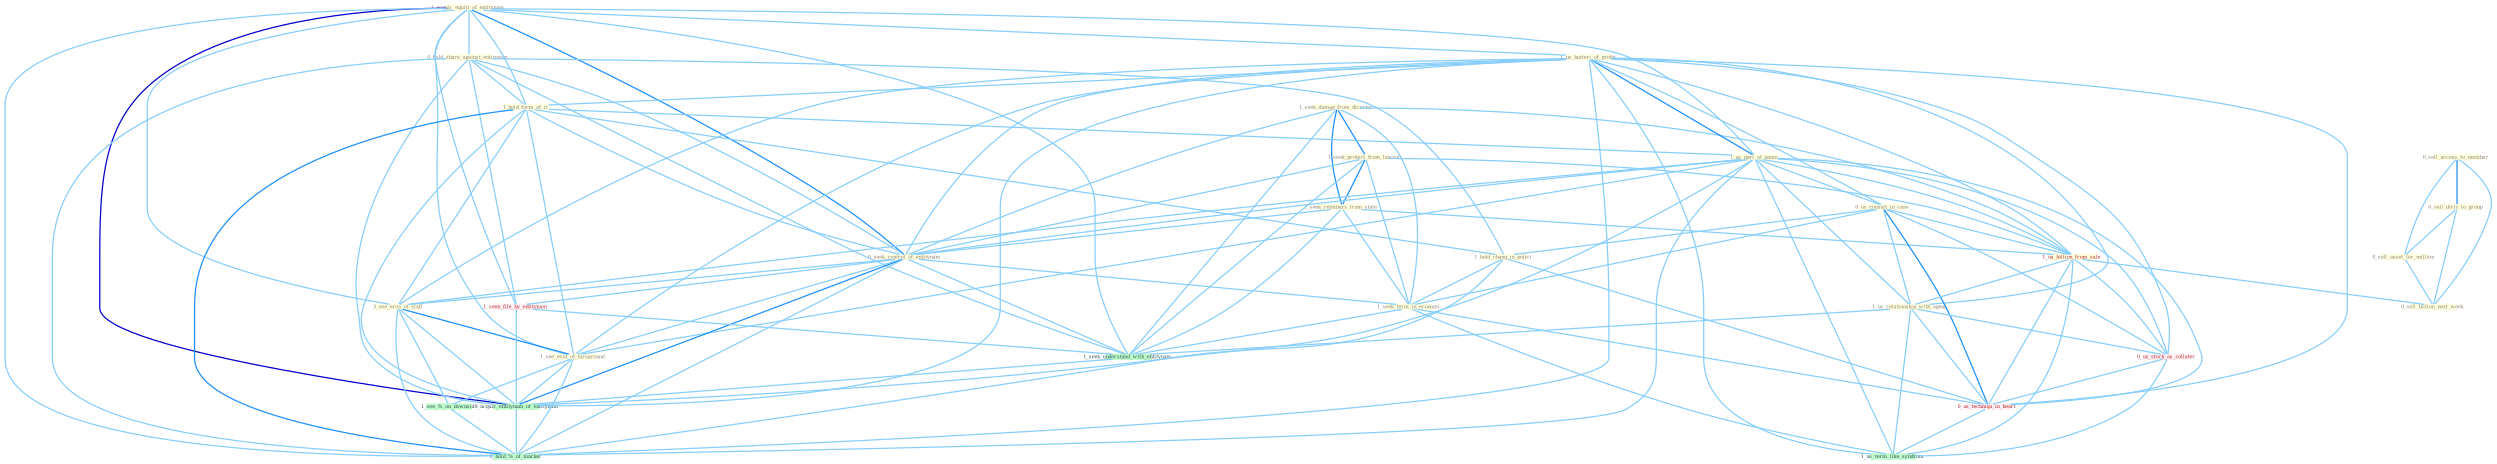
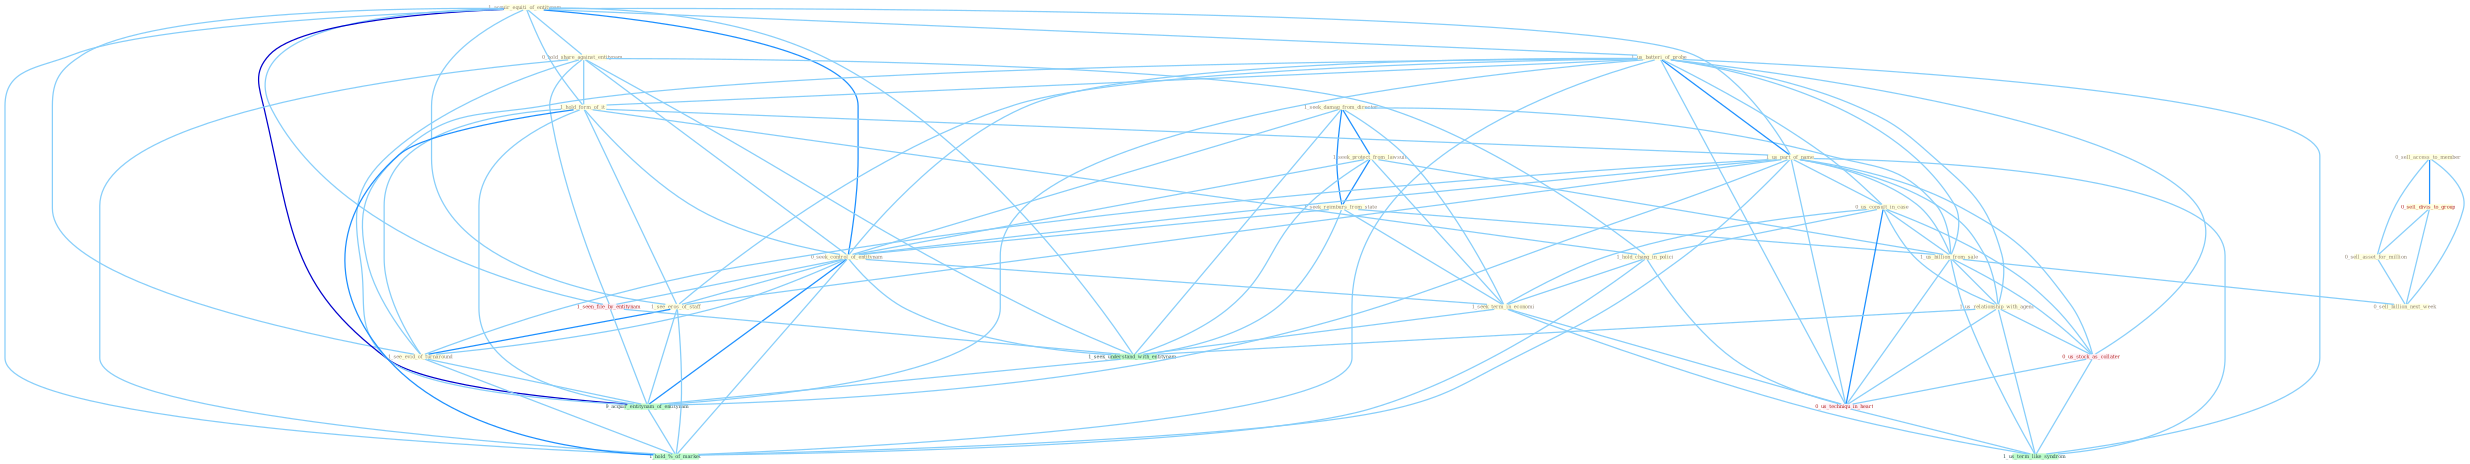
(2457, 207) -> (2430, 207)
(2073, 257) -> (1951, 257)
(398, 307) -> (677, 307)
(449, 407) -> none
